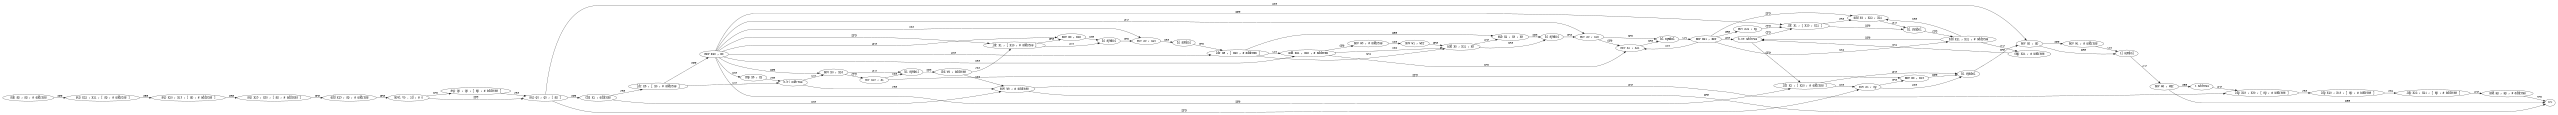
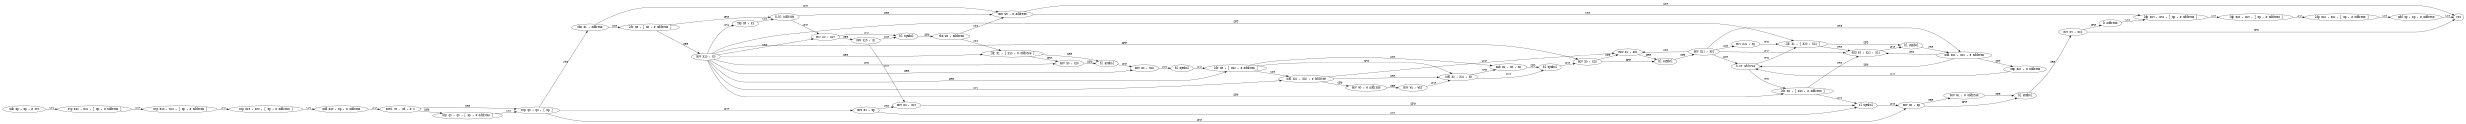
(1844, 87) -> (1831, 71)
(28, 98) -> (24, 109)
